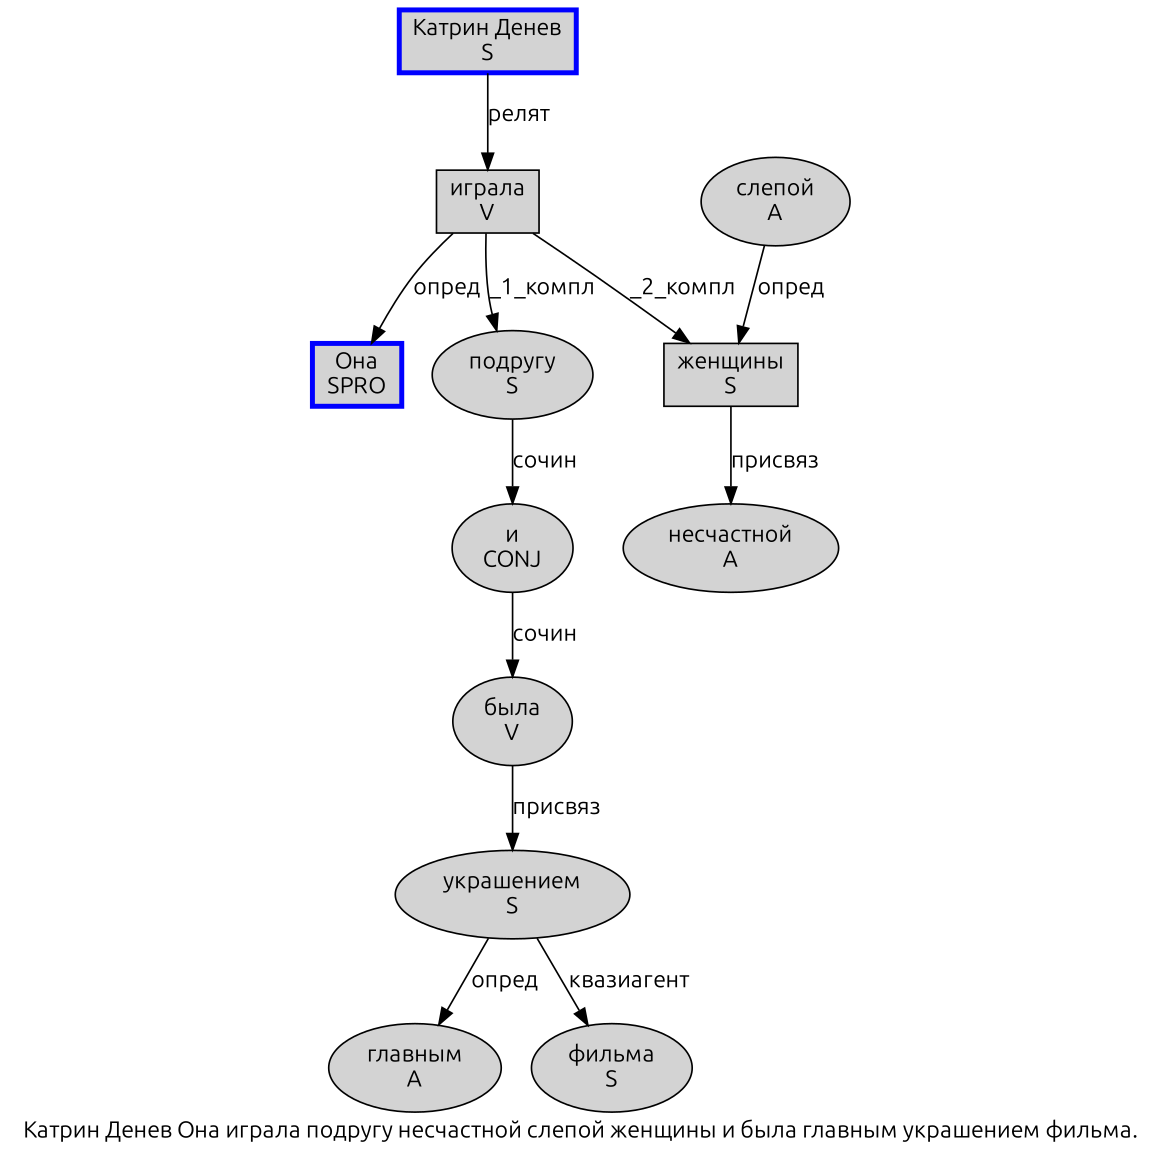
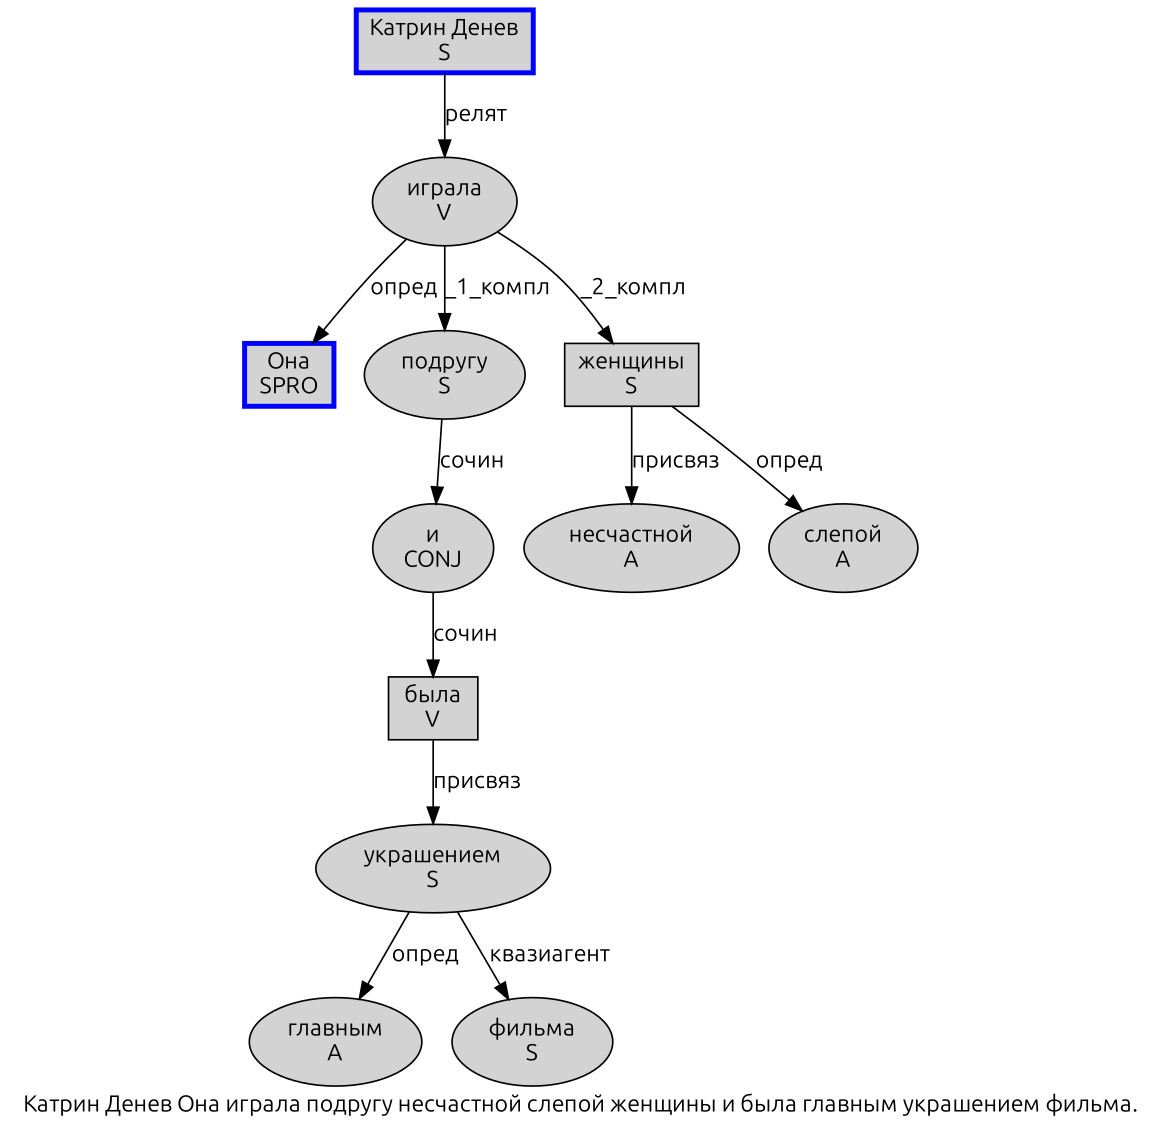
(488, 202) -> (445, 202)
(754, 286) -> (731, 452)
(513, 721) -> (433, 708)
